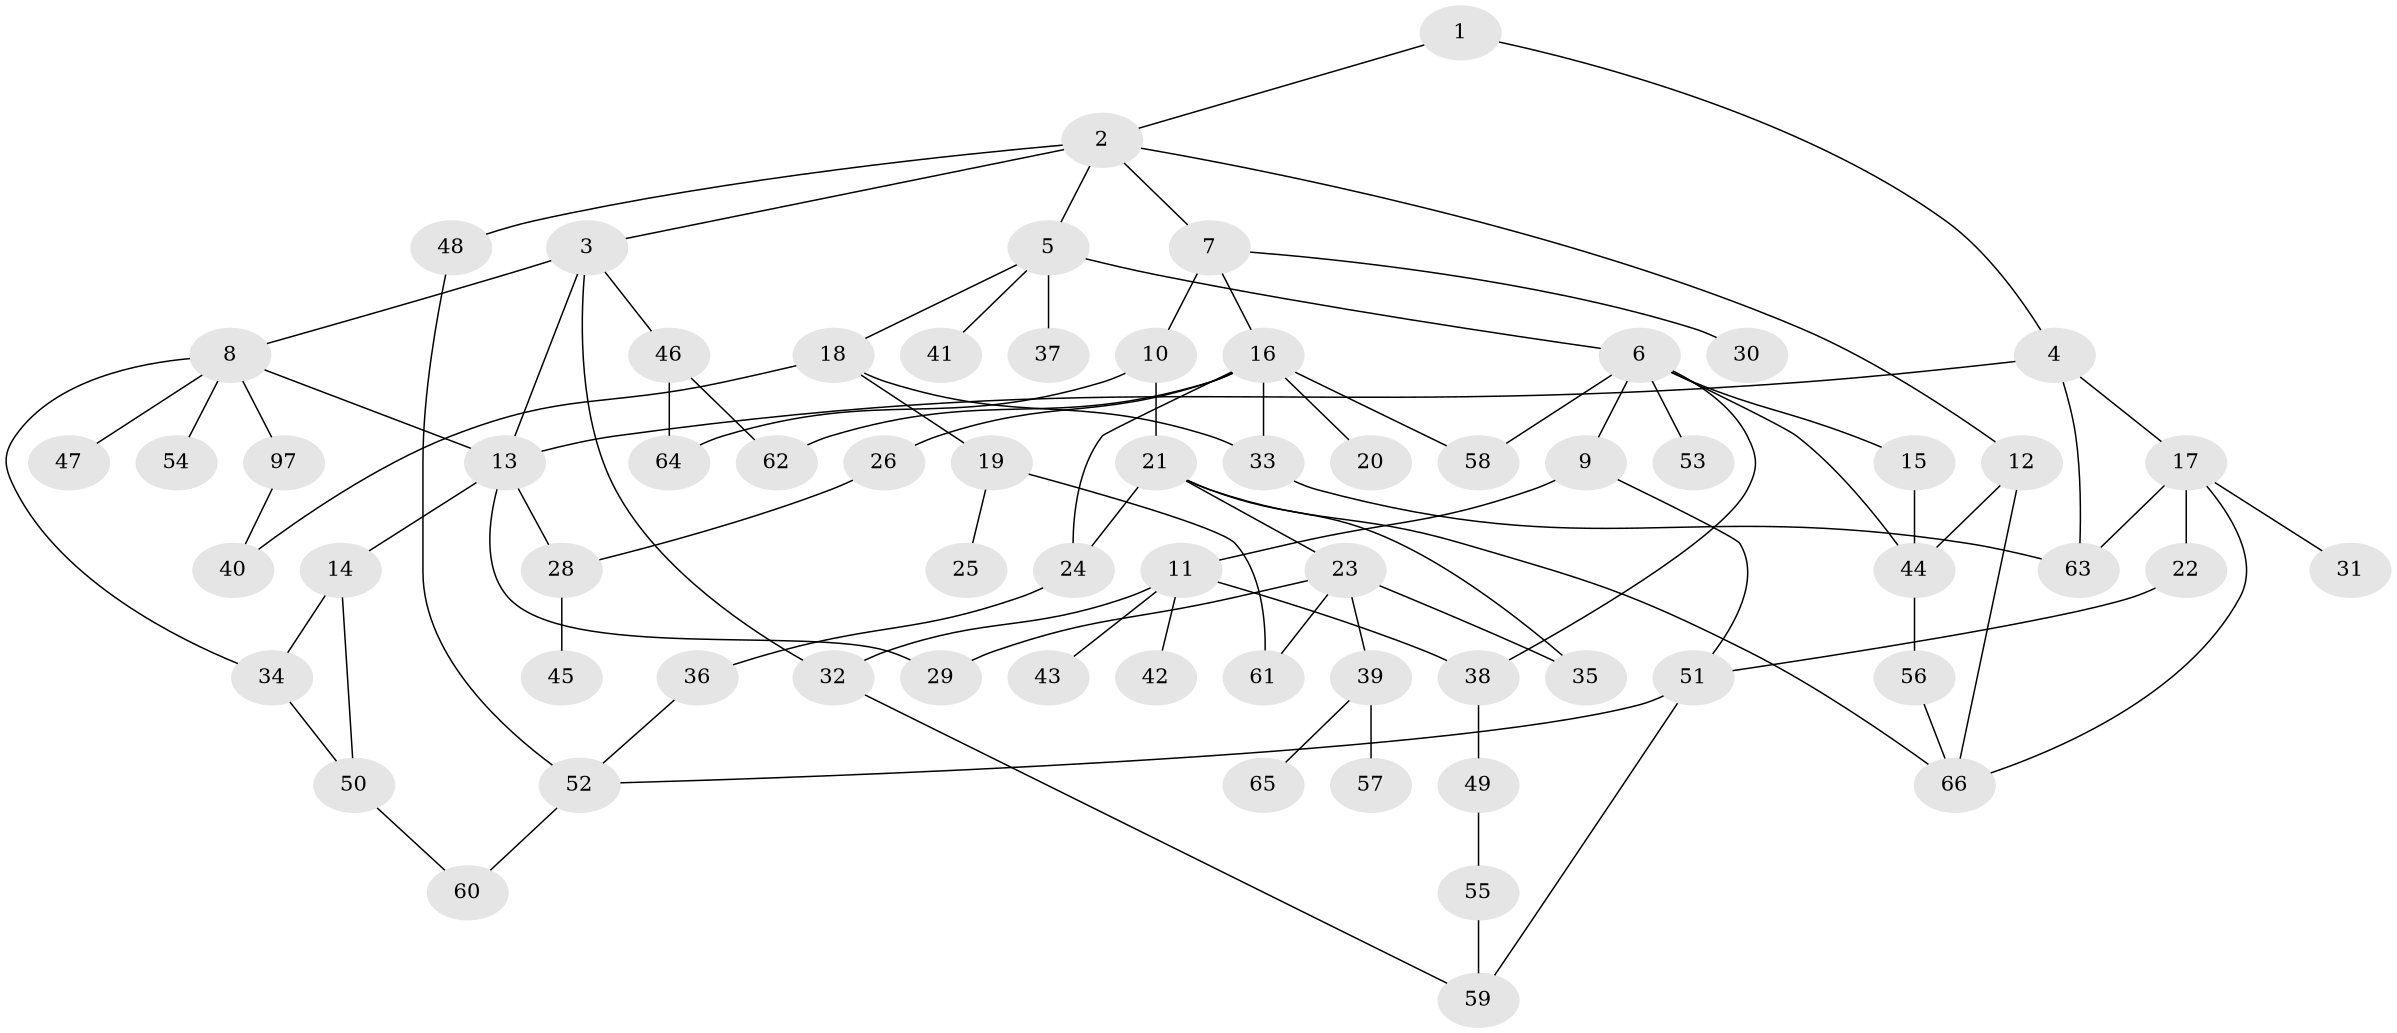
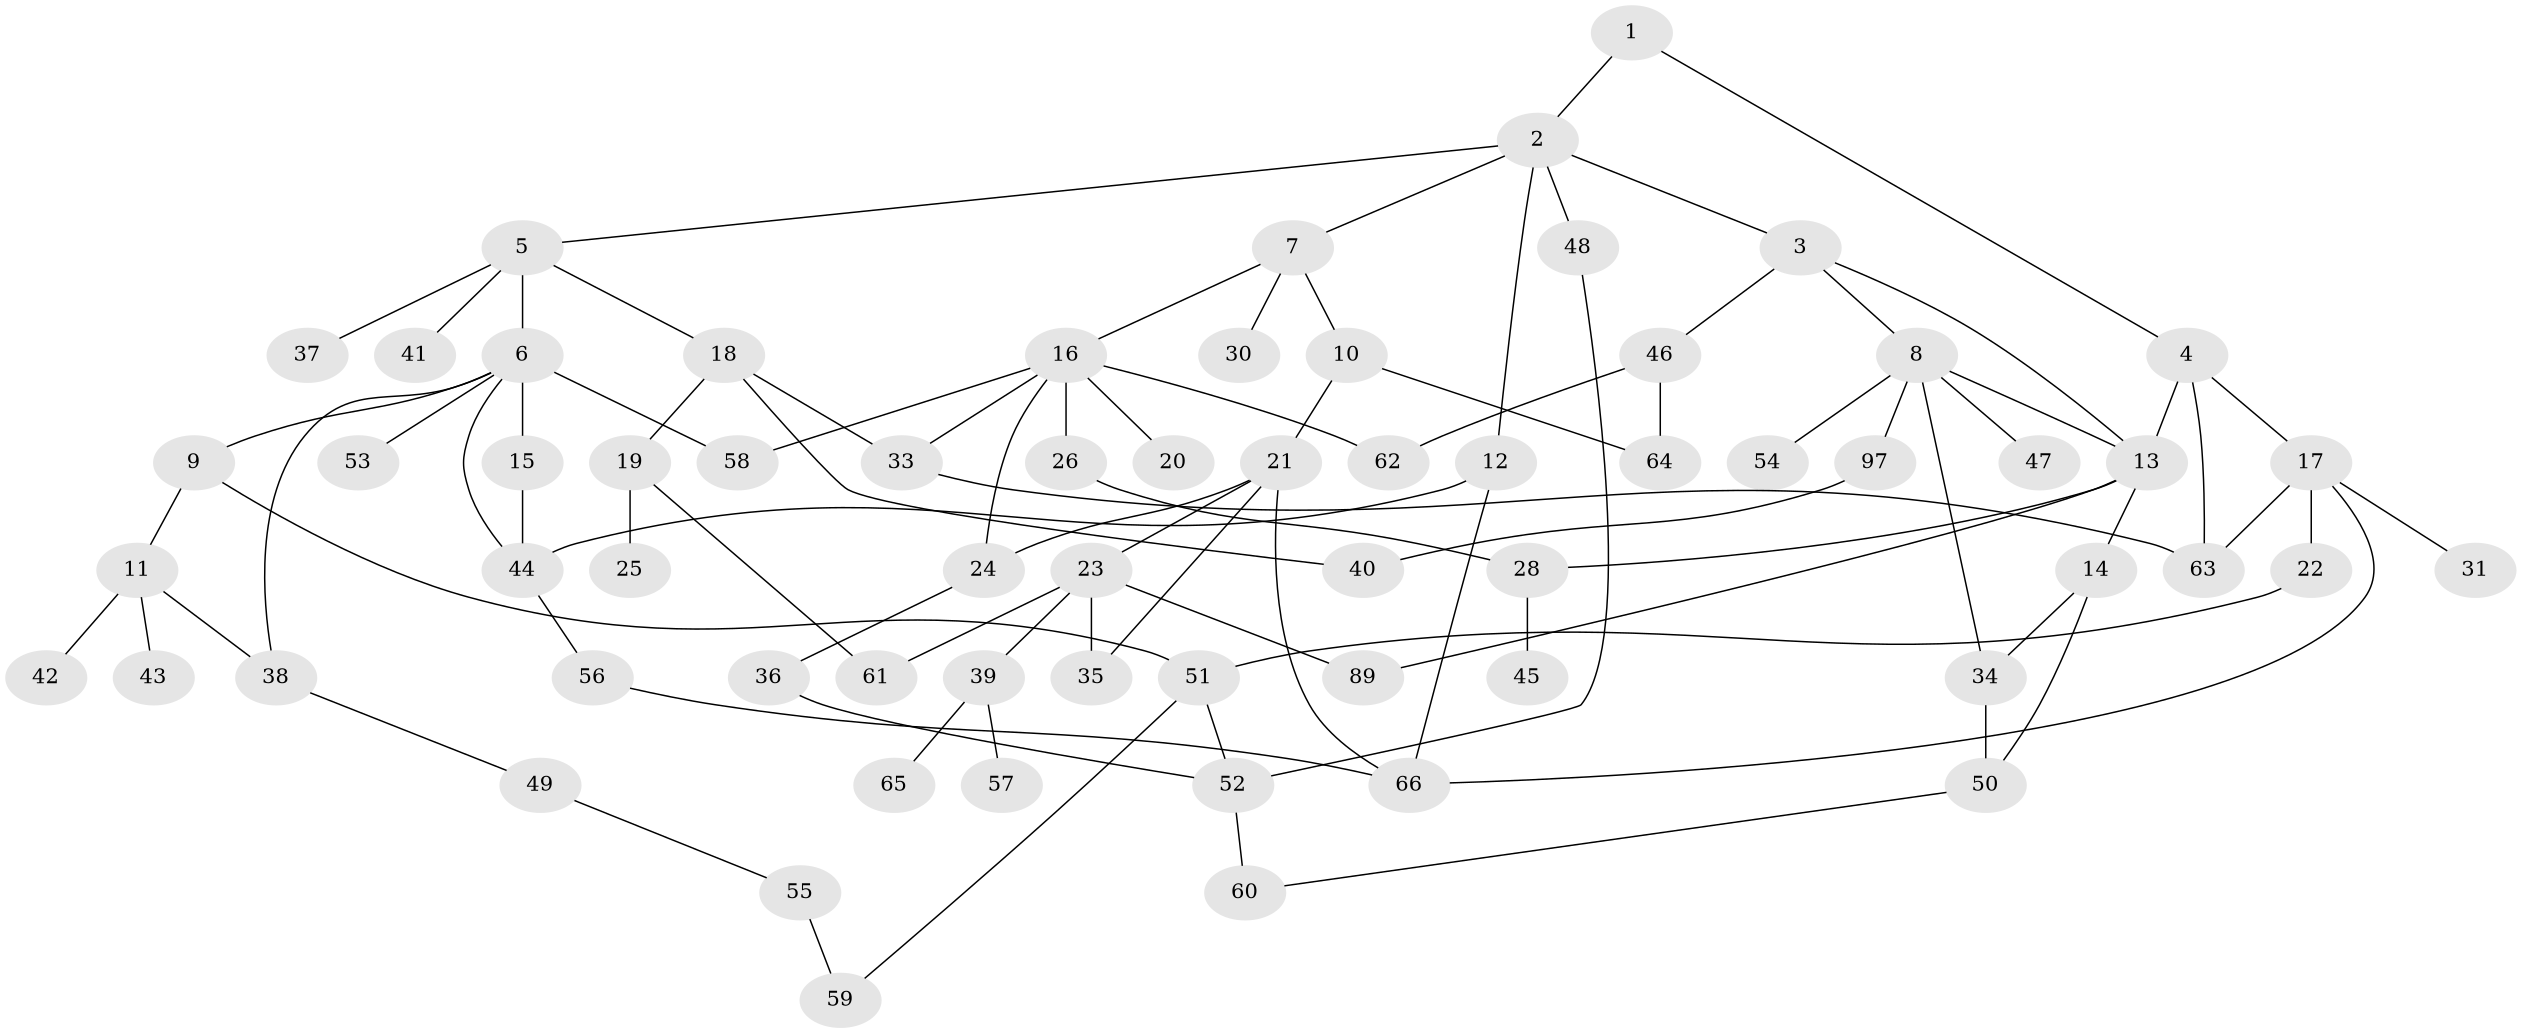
(834, 678) -> none
(941, 678) -> (1363, 678)
